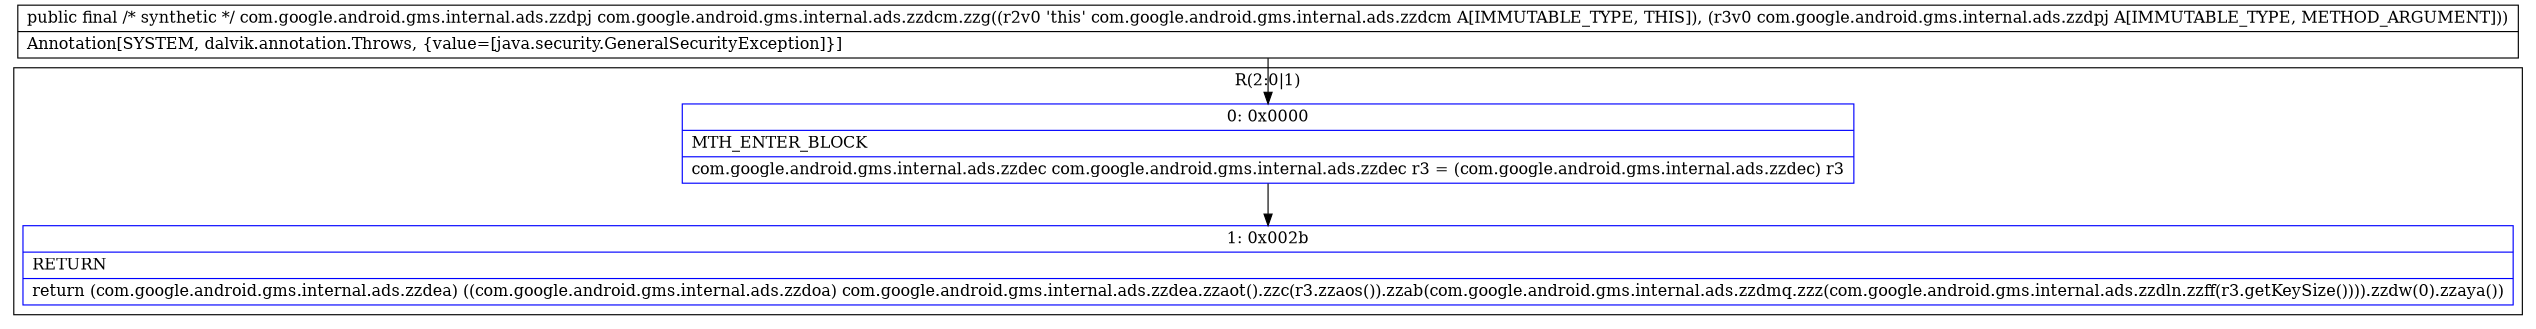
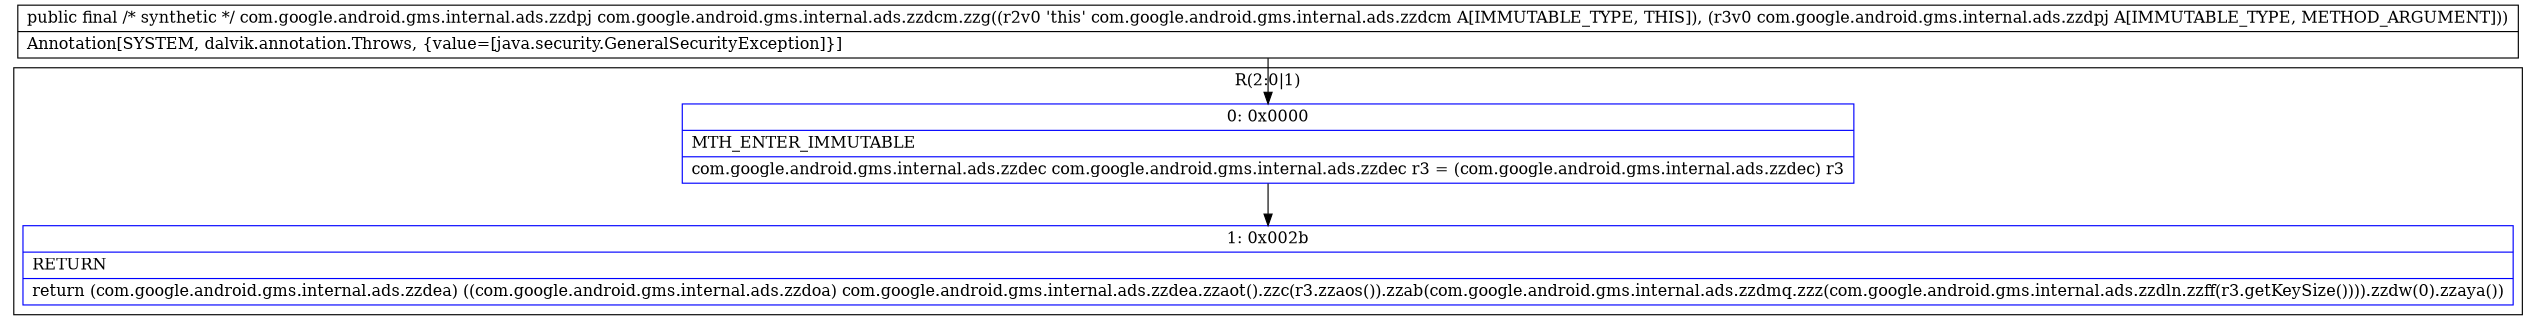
(780, 143) -> (804, 143)
